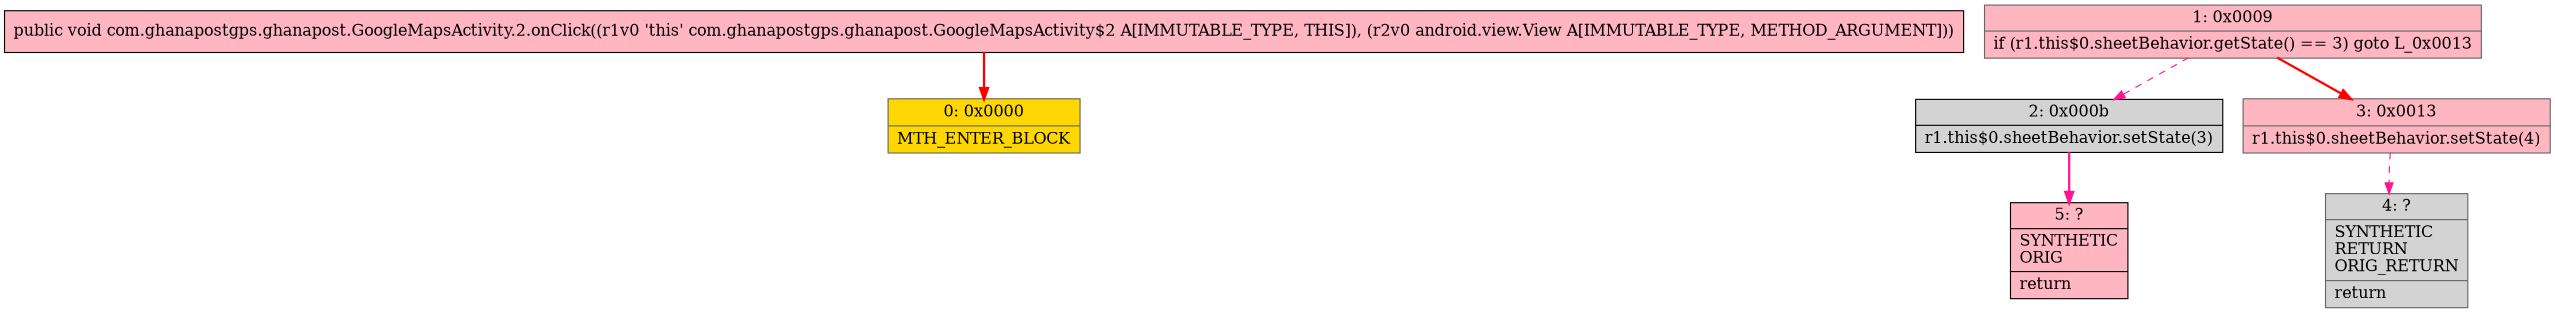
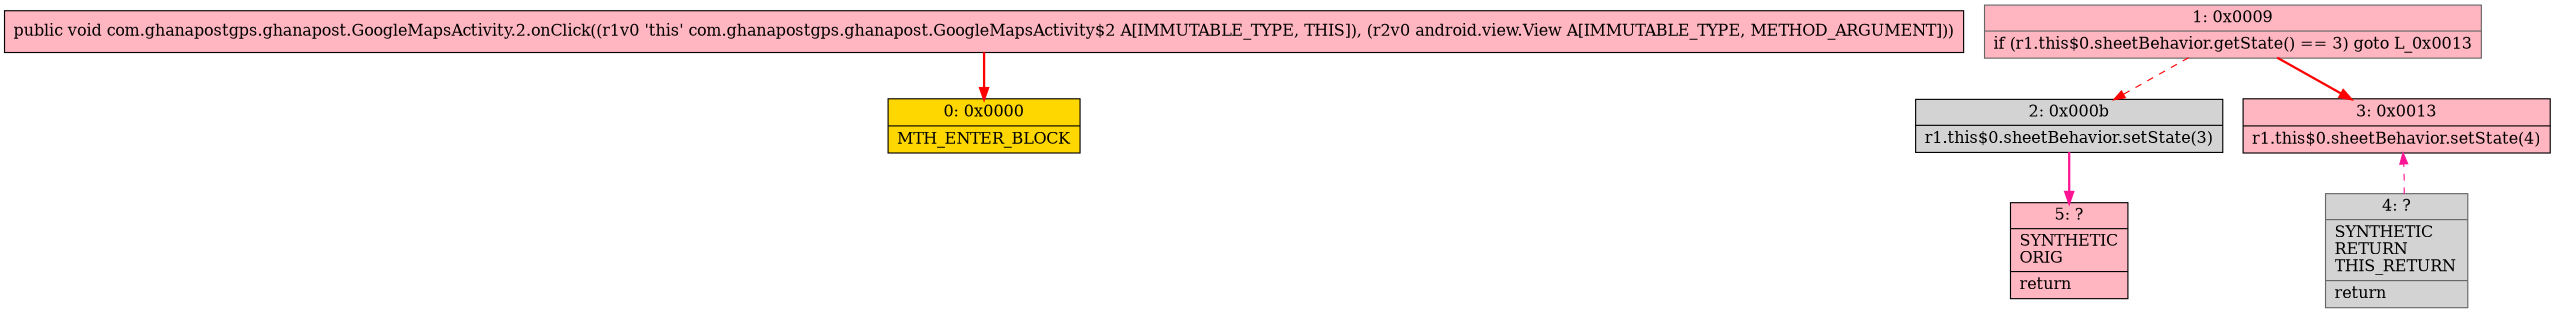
(2156, 76) -> (2156, 76)
(984, 126) -> (984, 126)
(2397, 126) -> (2397, 126)
(2389, 168) -> (2404, 179)
(2397, 266) -> (2396, 266)
